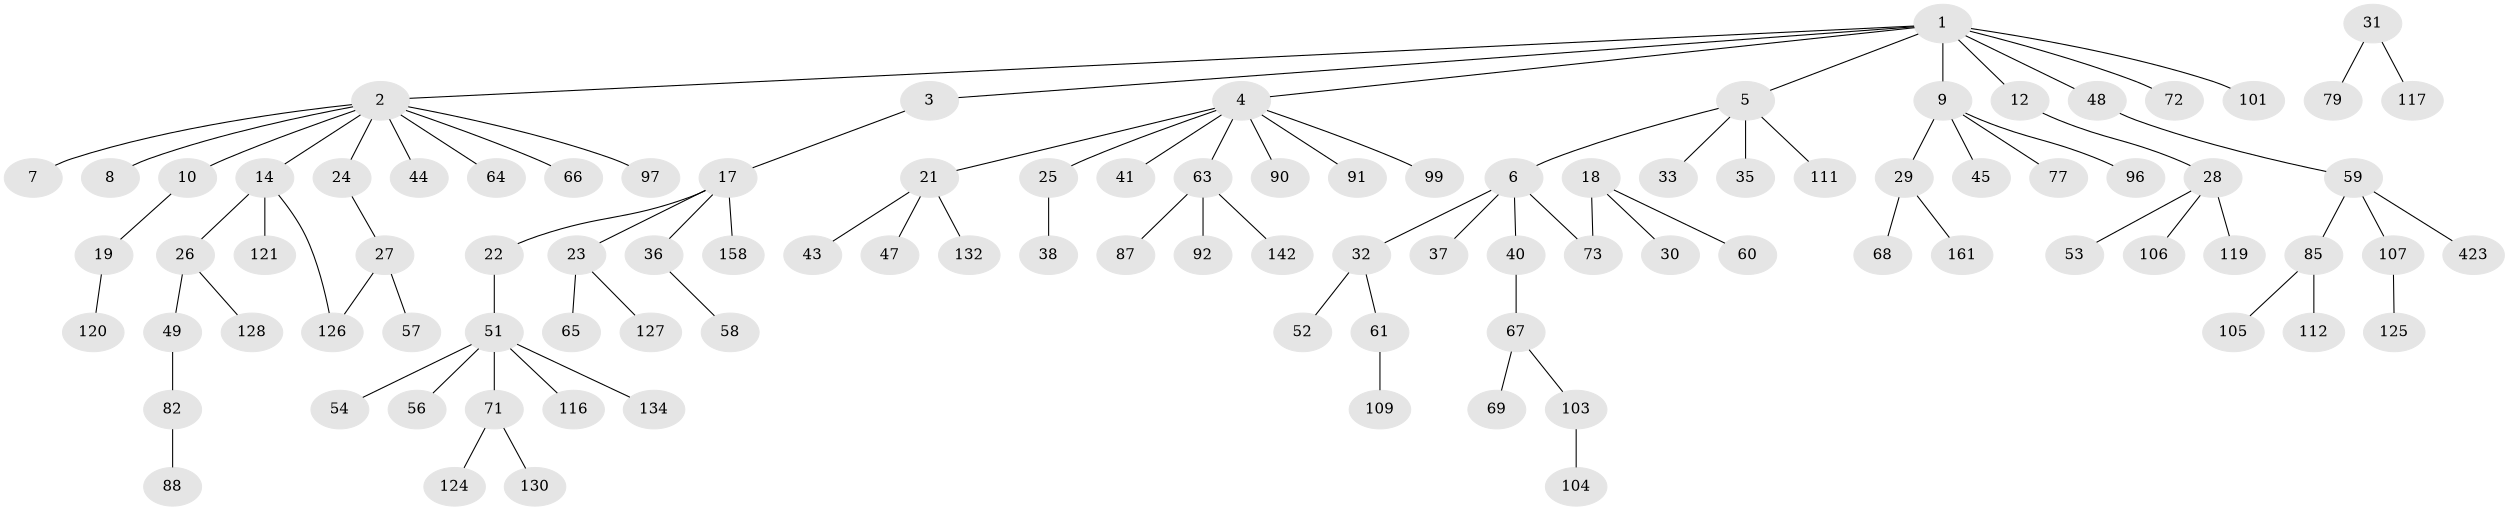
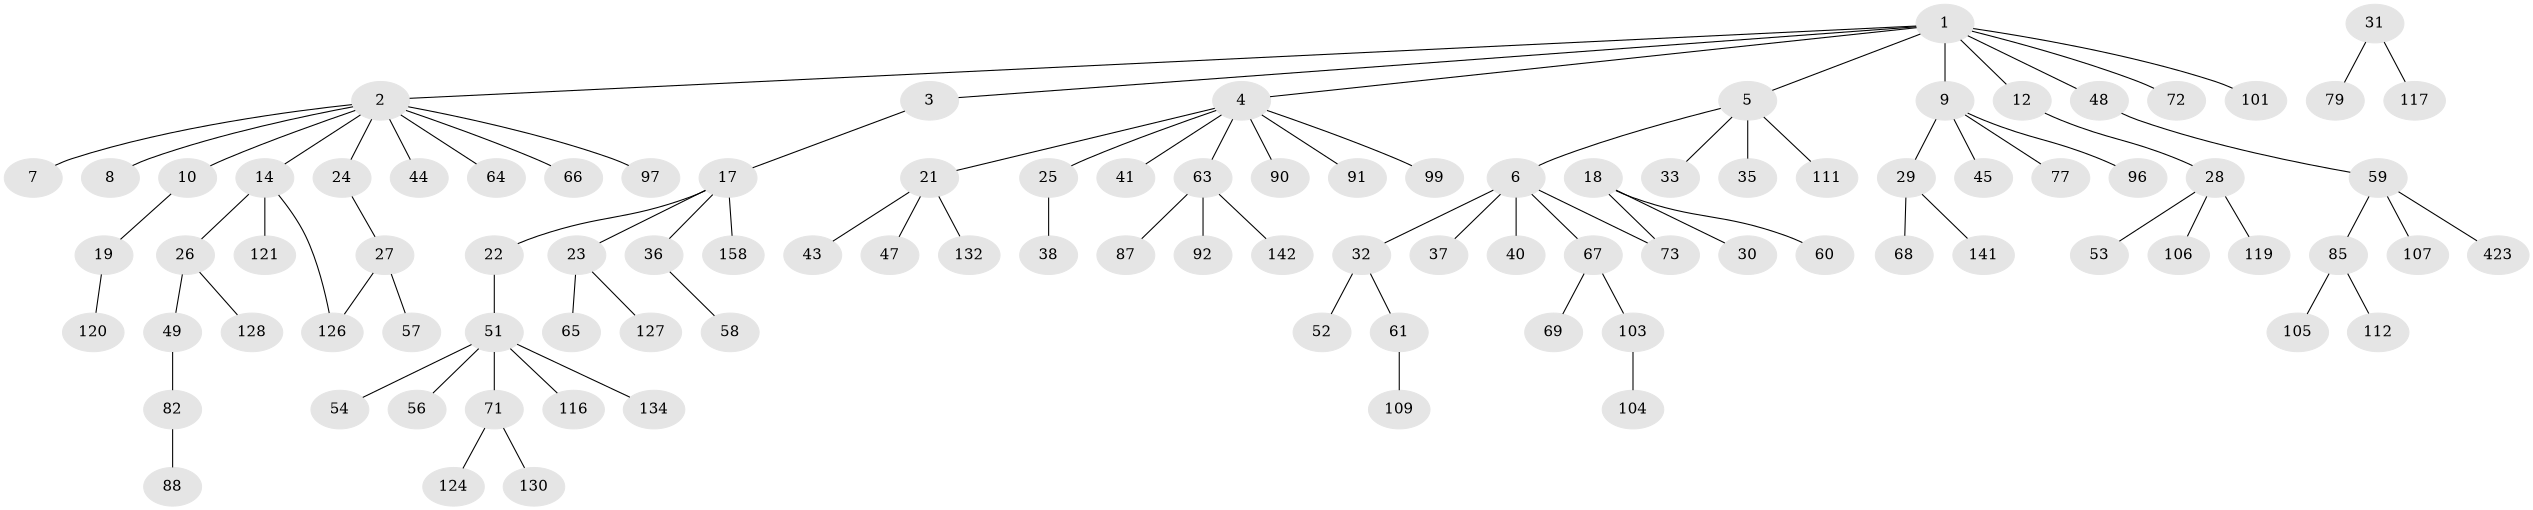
(1962, 255) -> (1984, 255)
(1516, 294) -> (1555, 216)
(2394, 332) -> none
